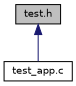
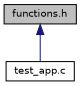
(38, 14) -> (40, 14)
